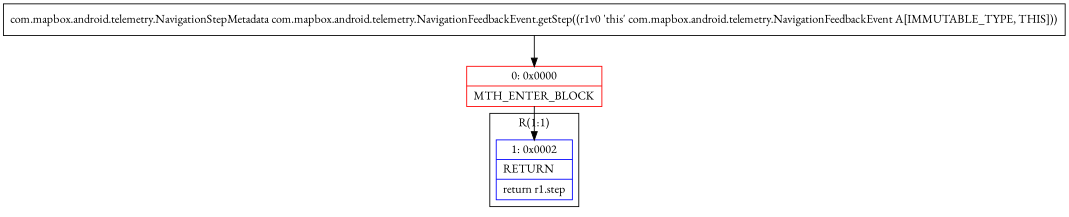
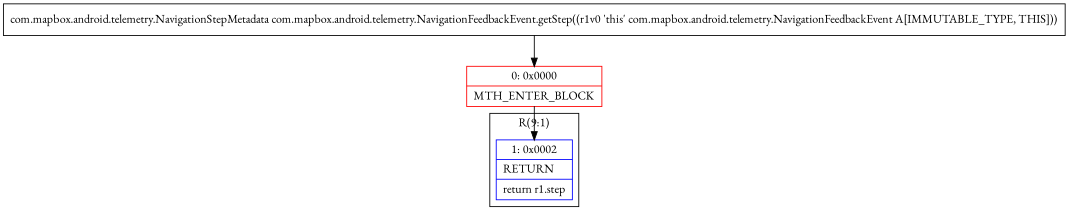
(534, 123) -> (534, 123)
